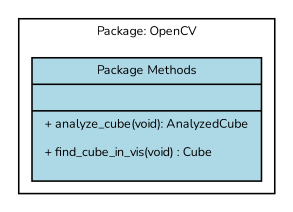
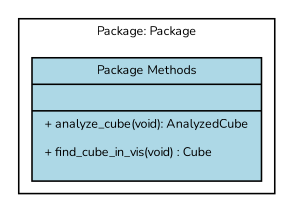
(147, 32) -> (147, 32)
